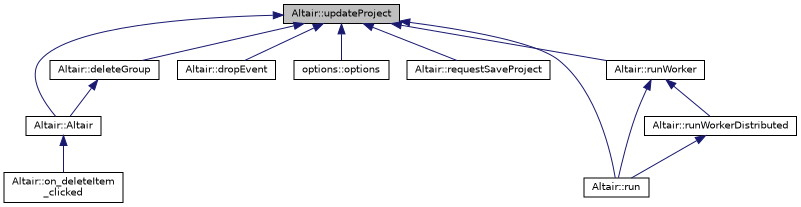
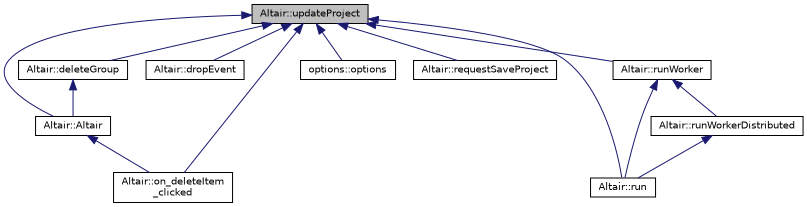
none -> (241, 102)
